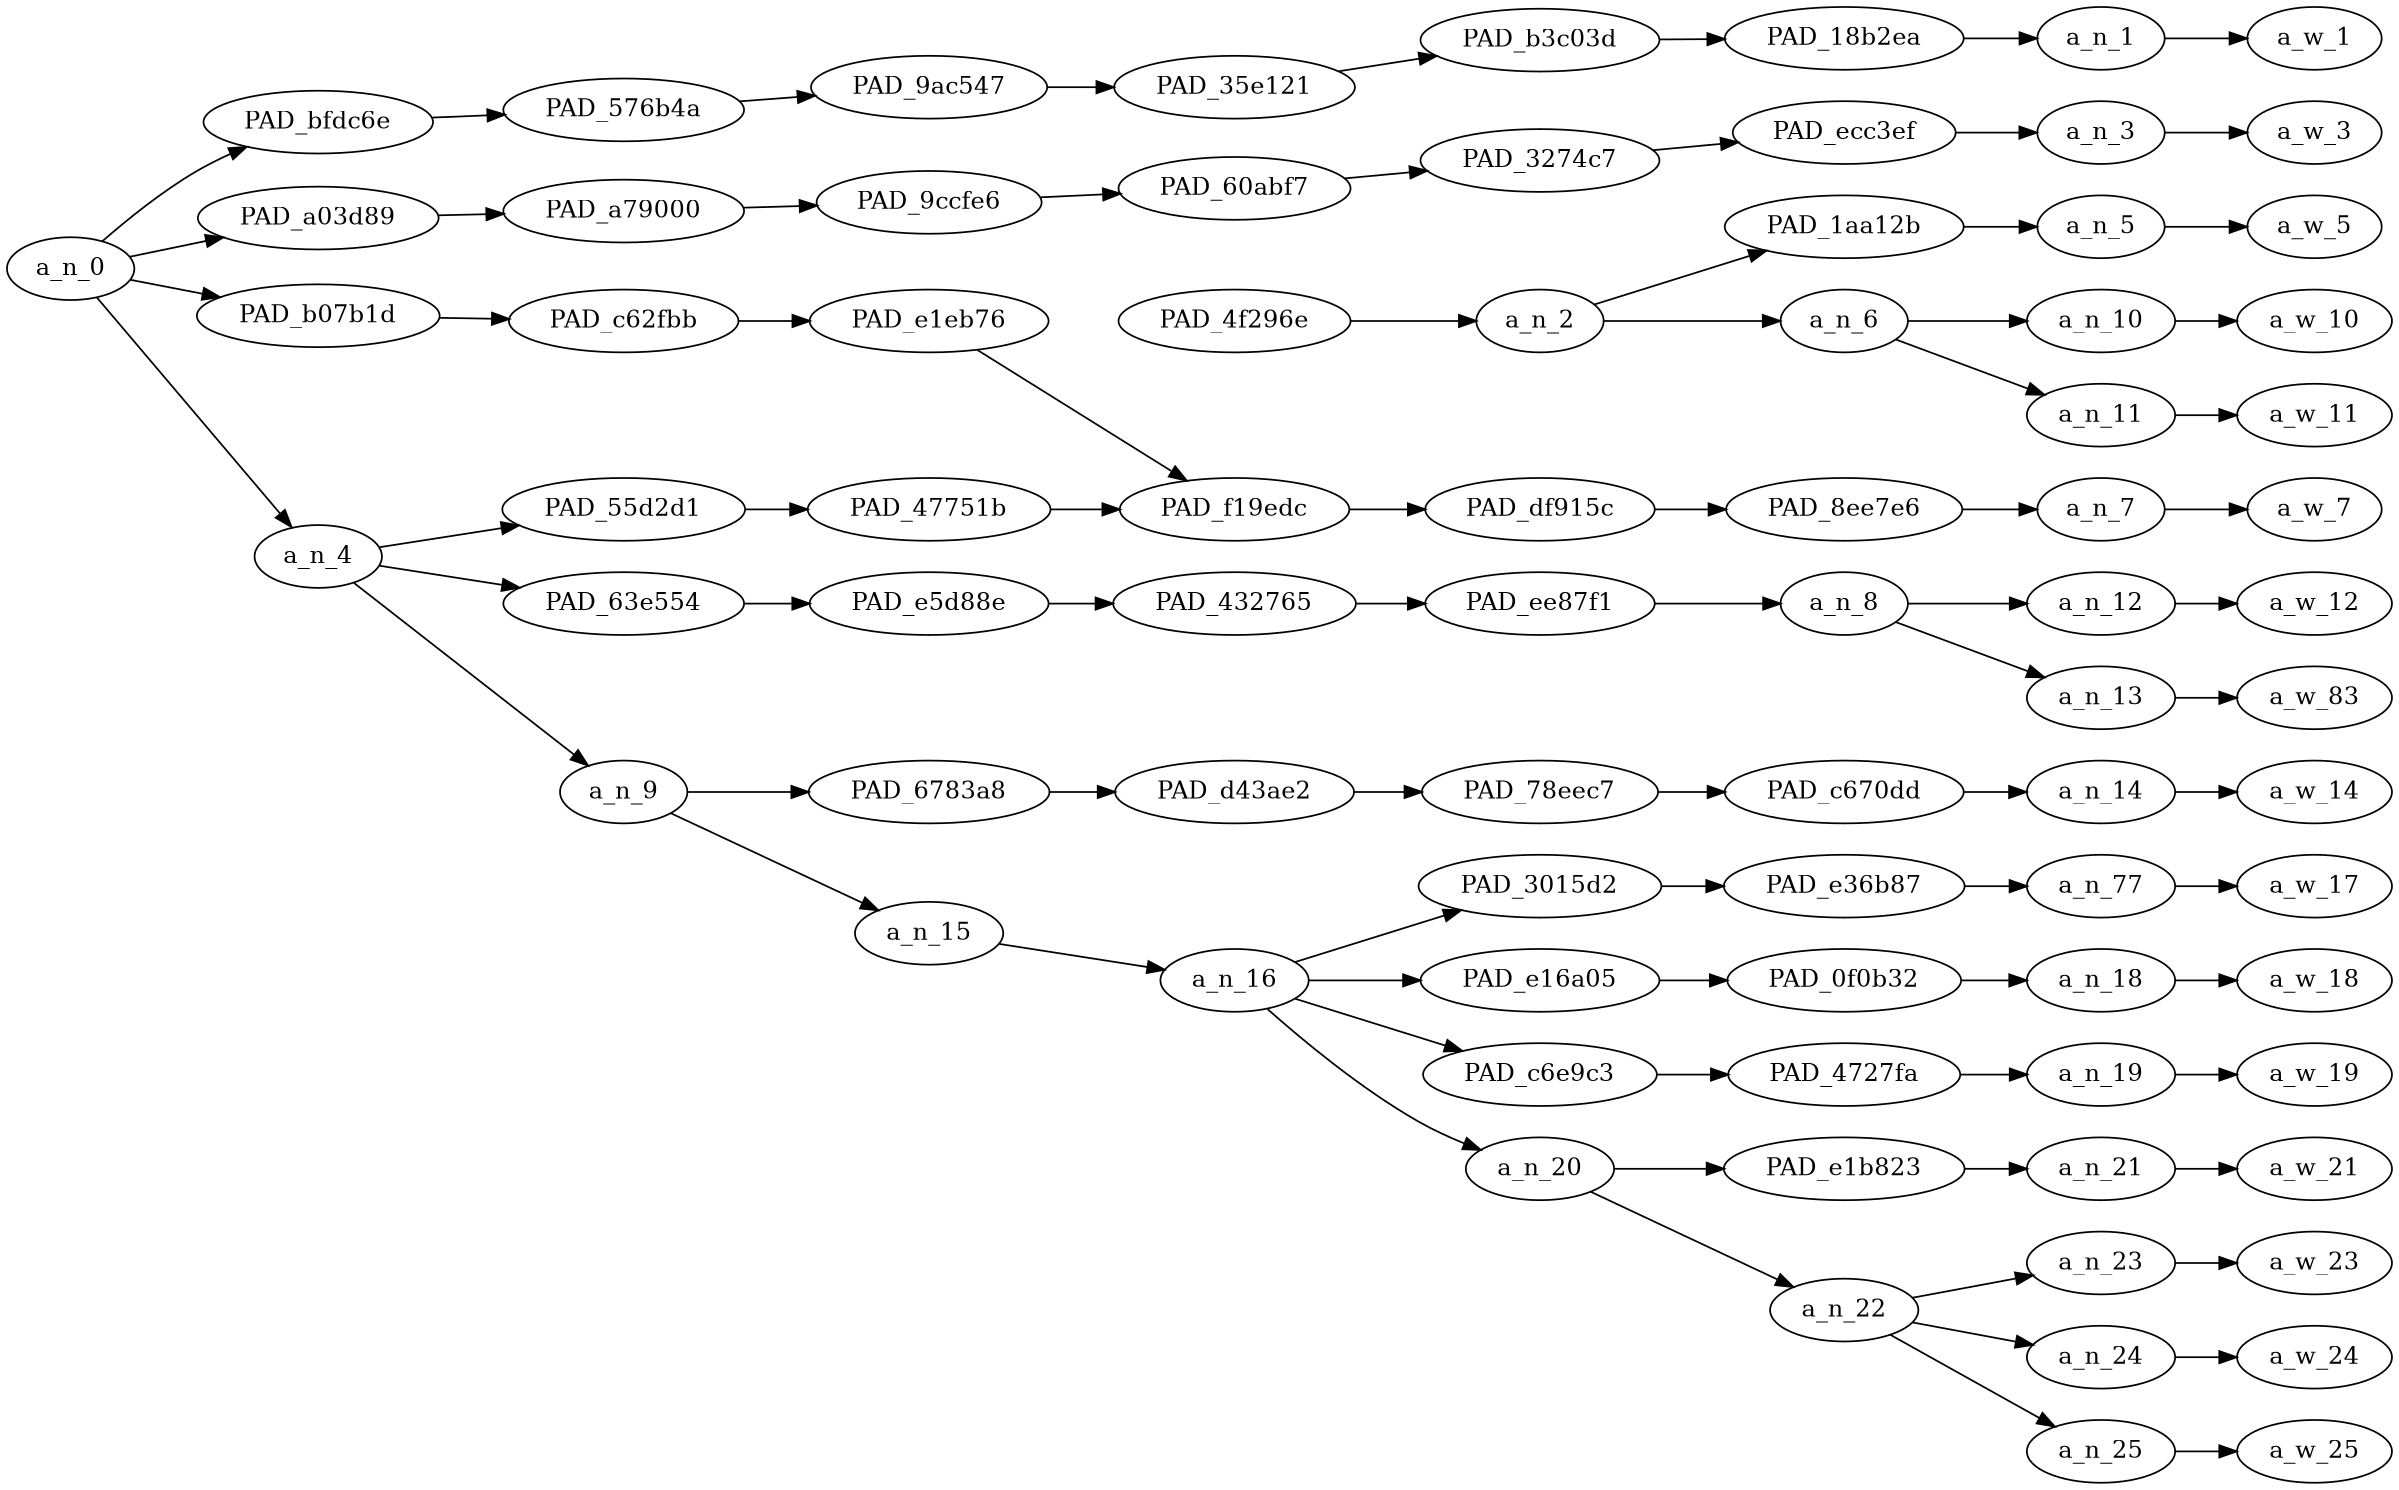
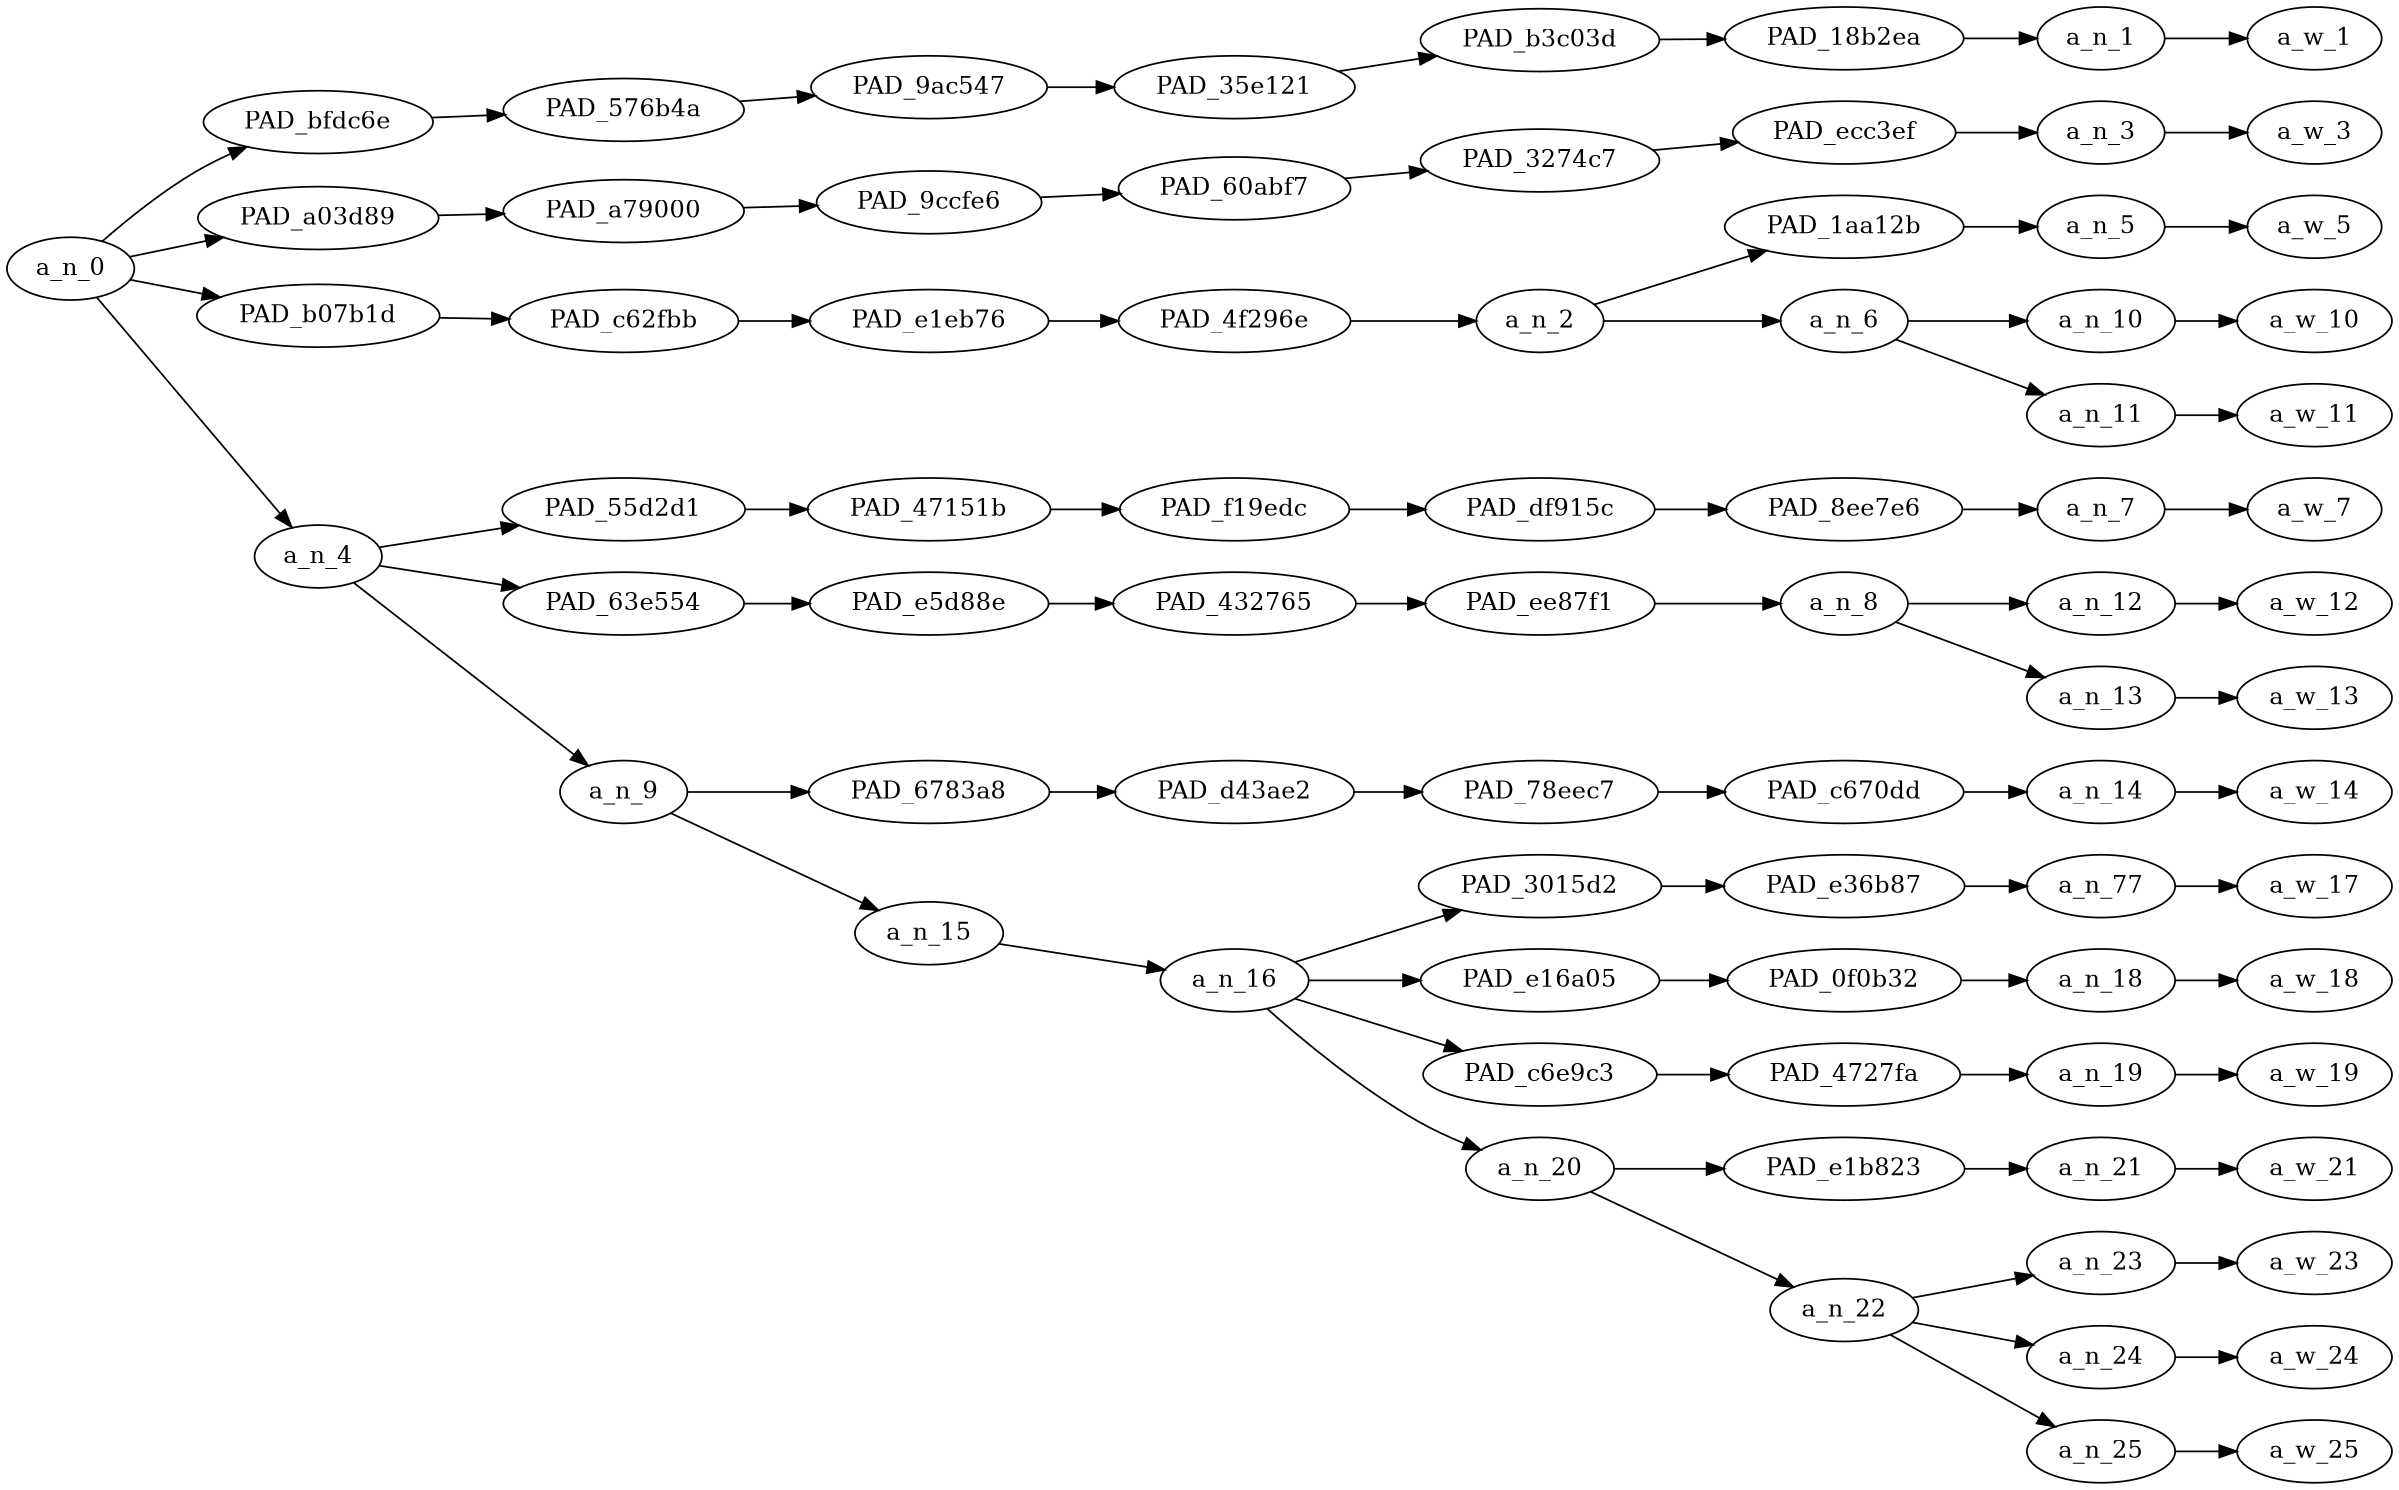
(1074, 410) -> (1075, 321)
(929, 509) -> (929, 509)
(2315, 698) -> (2315, 698)
